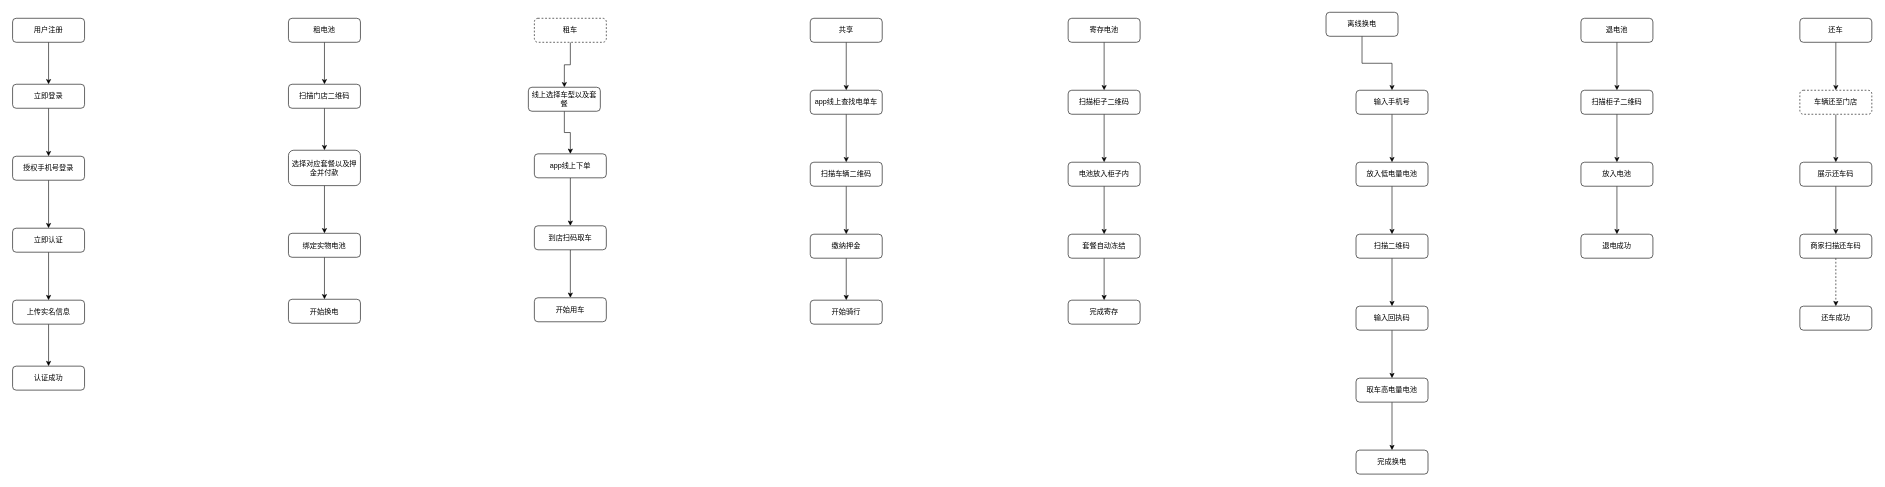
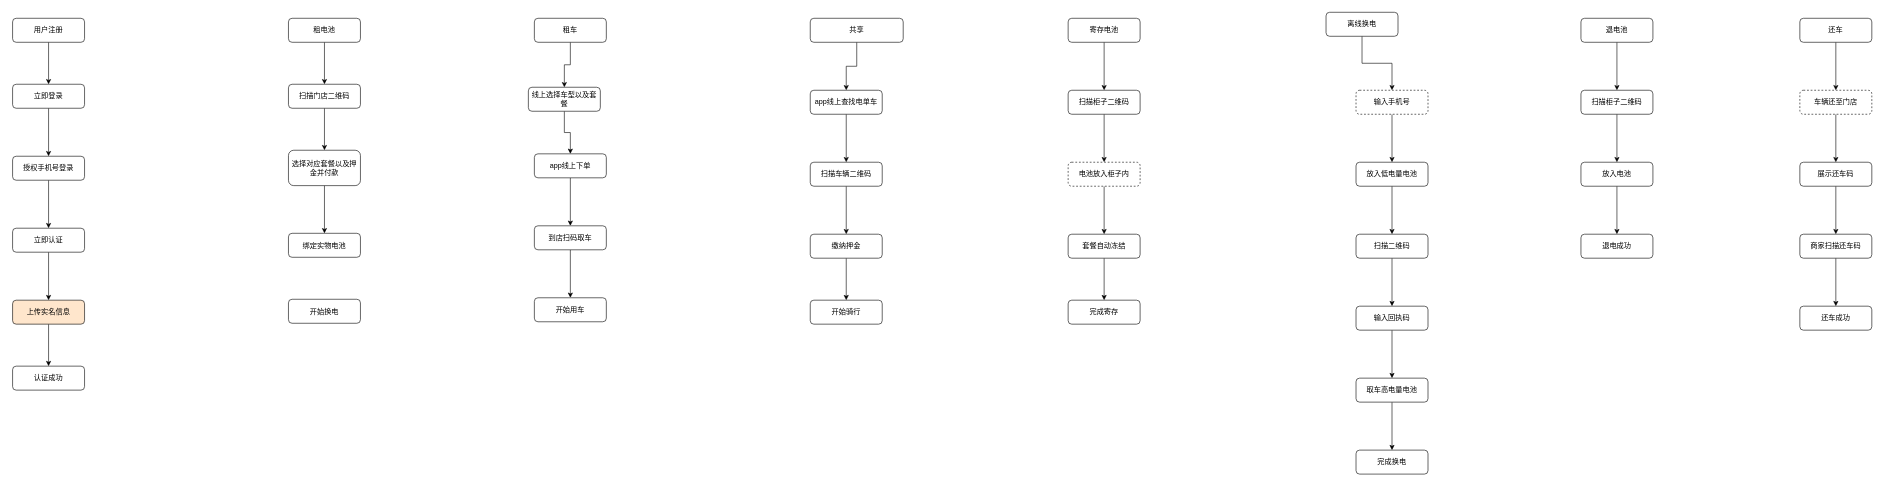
(570, 30) -> (570, 30)
(846, 30) -> (857, 30)
(1392, 102) -> (1392, 102)
(1104, 174) -> (1104, 174)
(324, 276) -> none
(1836, 280) -> (1836, 280)
(48, 312) -> (48, 312)
